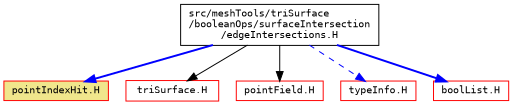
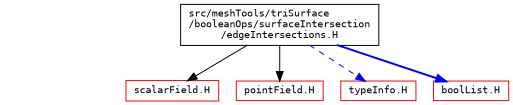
(56, 91) -> none
(172, 91) -> (172, 91)
